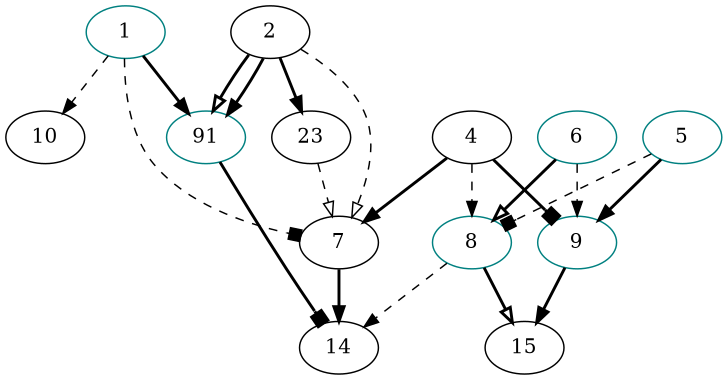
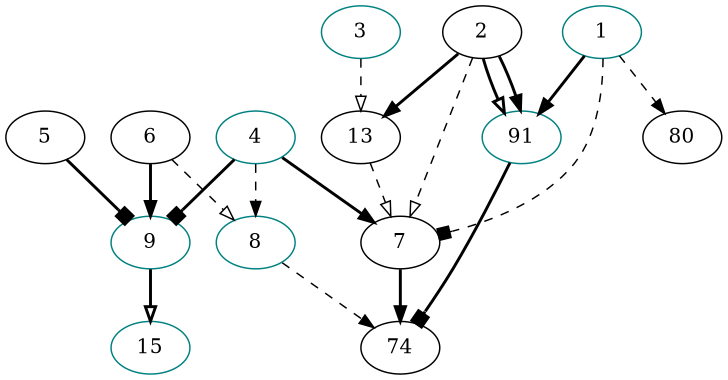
none -> (361, 32)
(45, 137) -> (682, 137)
(311, 137) -> (361, 137)
(472, 137) -> (256, 137)
(577, 137) -> (150, 137)
(682, 137) -> (45, 137)
(577, 180) -> (150, 183)
(531, 183) -> (196, 183)
(587, 185) -> none
(635, 185) -> (92, 185)
(495, 289) -> none
(554, 289) -> (150, 288)
(339, 348) -> (400, 348)
(525, 348) -> (150, 348)
